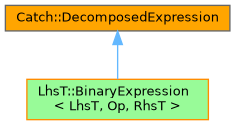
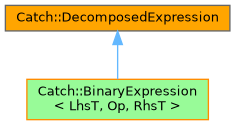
(118, 99) -> (118, 99)
